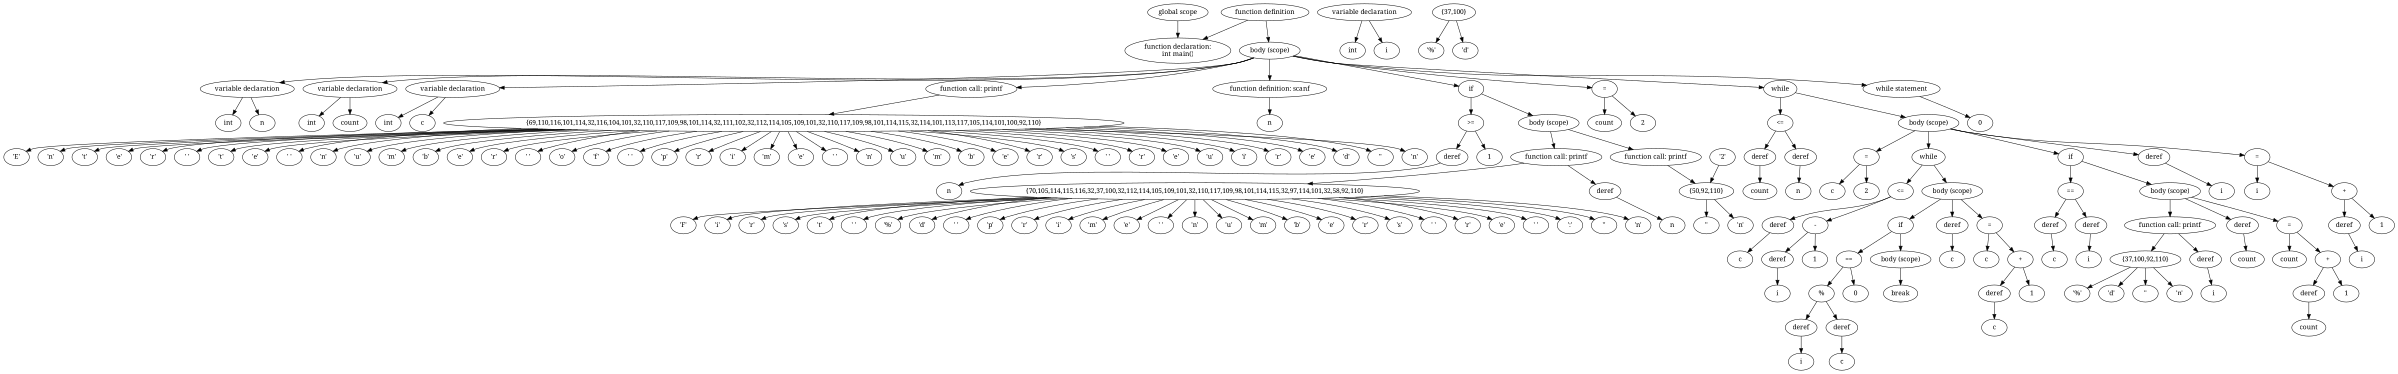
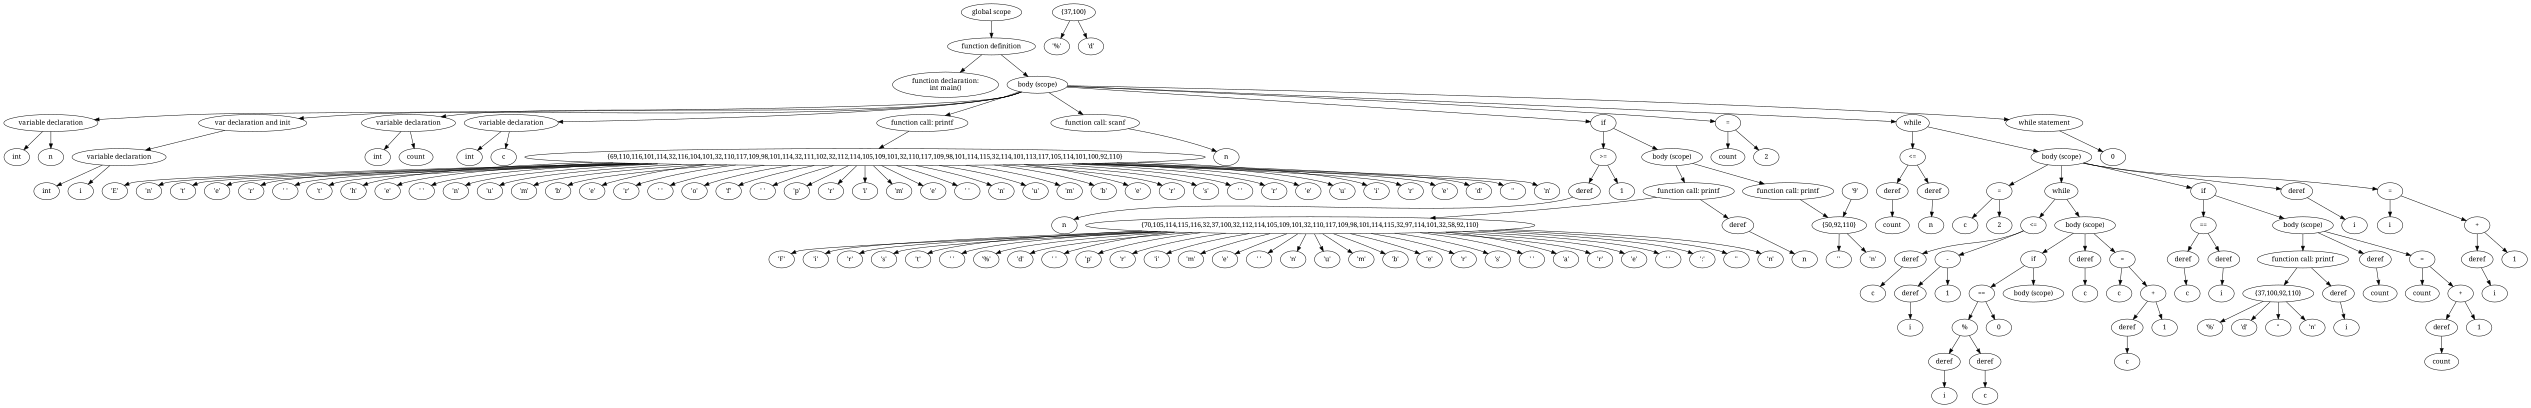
(1178, 27) -> (991, 27)
(1270, 89) -> (1095, 123)
none -> (253, 123)
(1723, 157) -> (1855, 191)
none -> (354, 191)
none -> (1566, 259)
(1901, 294) -> none
